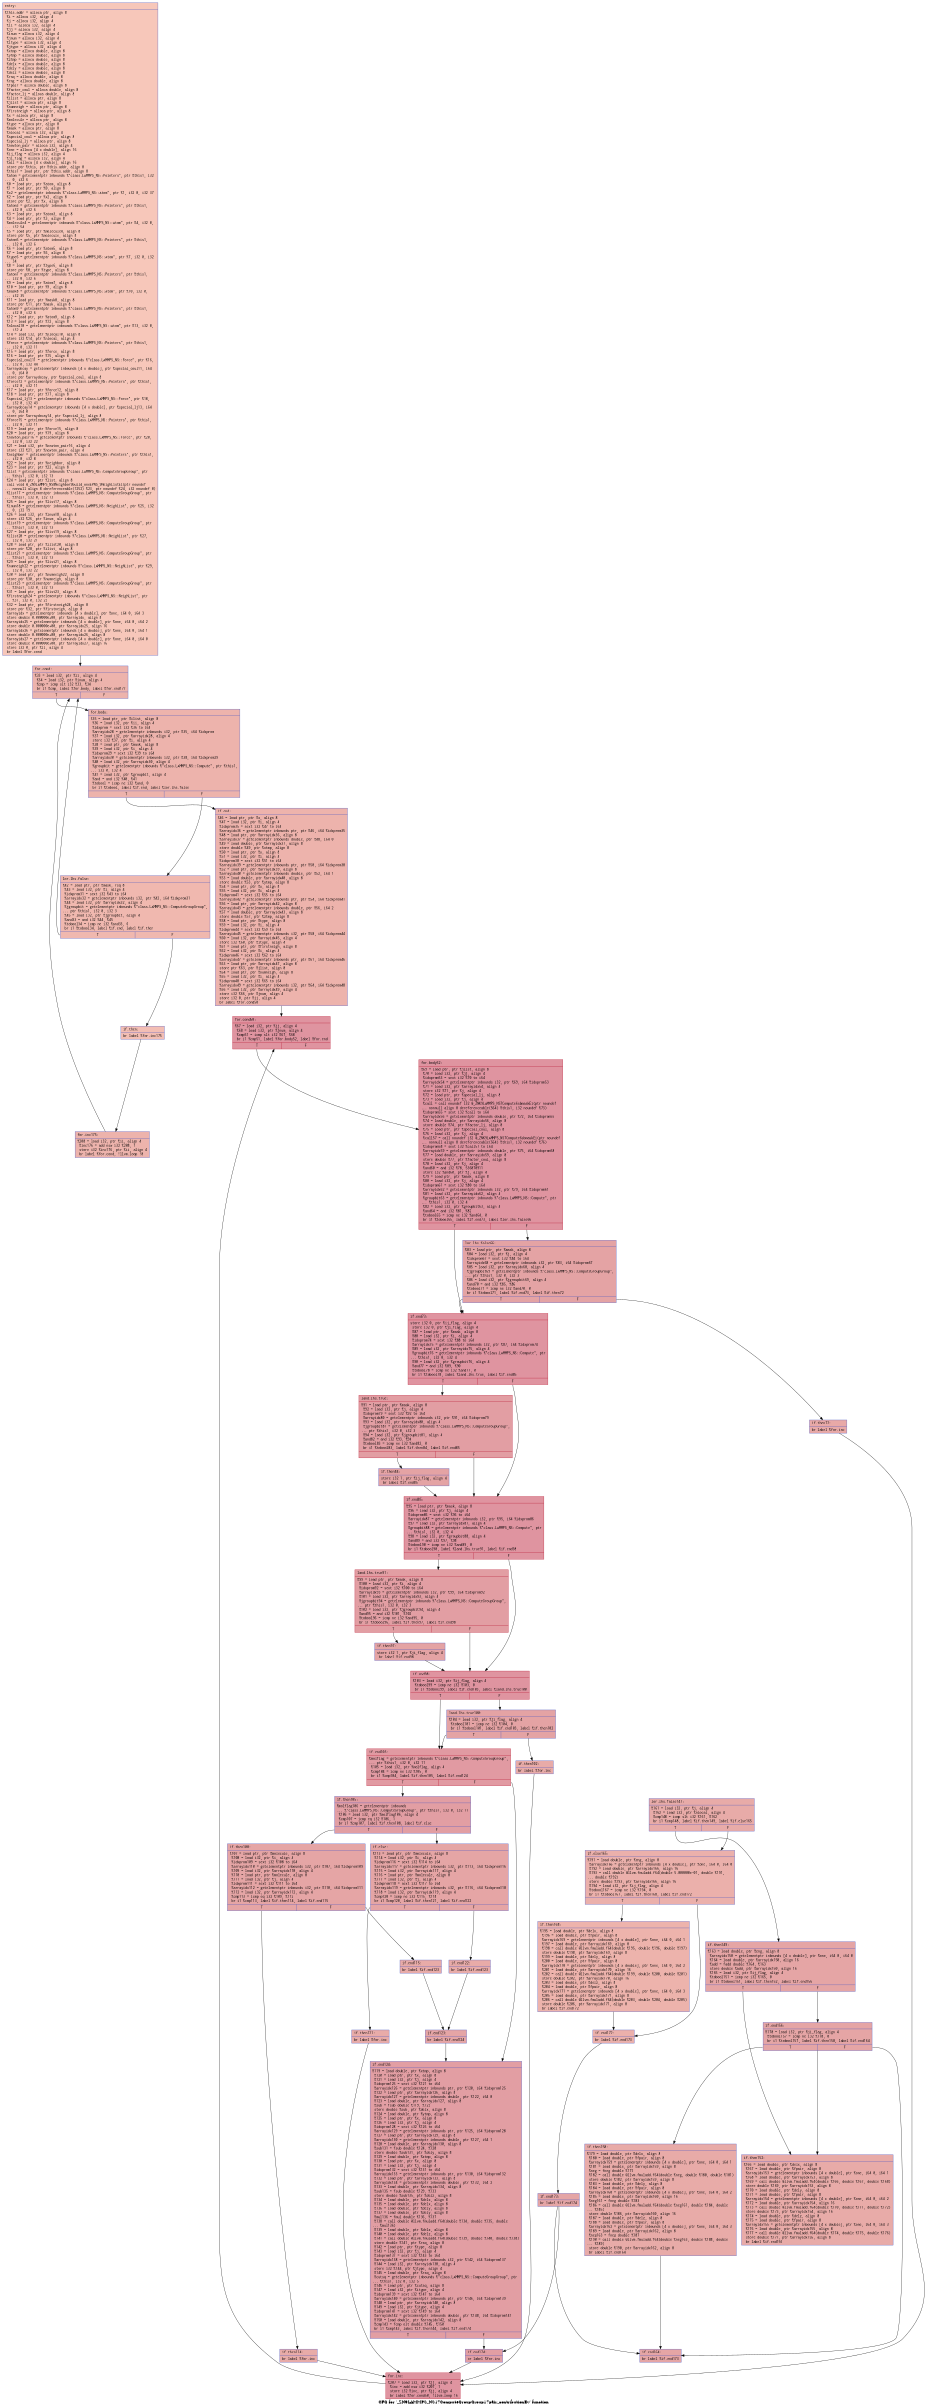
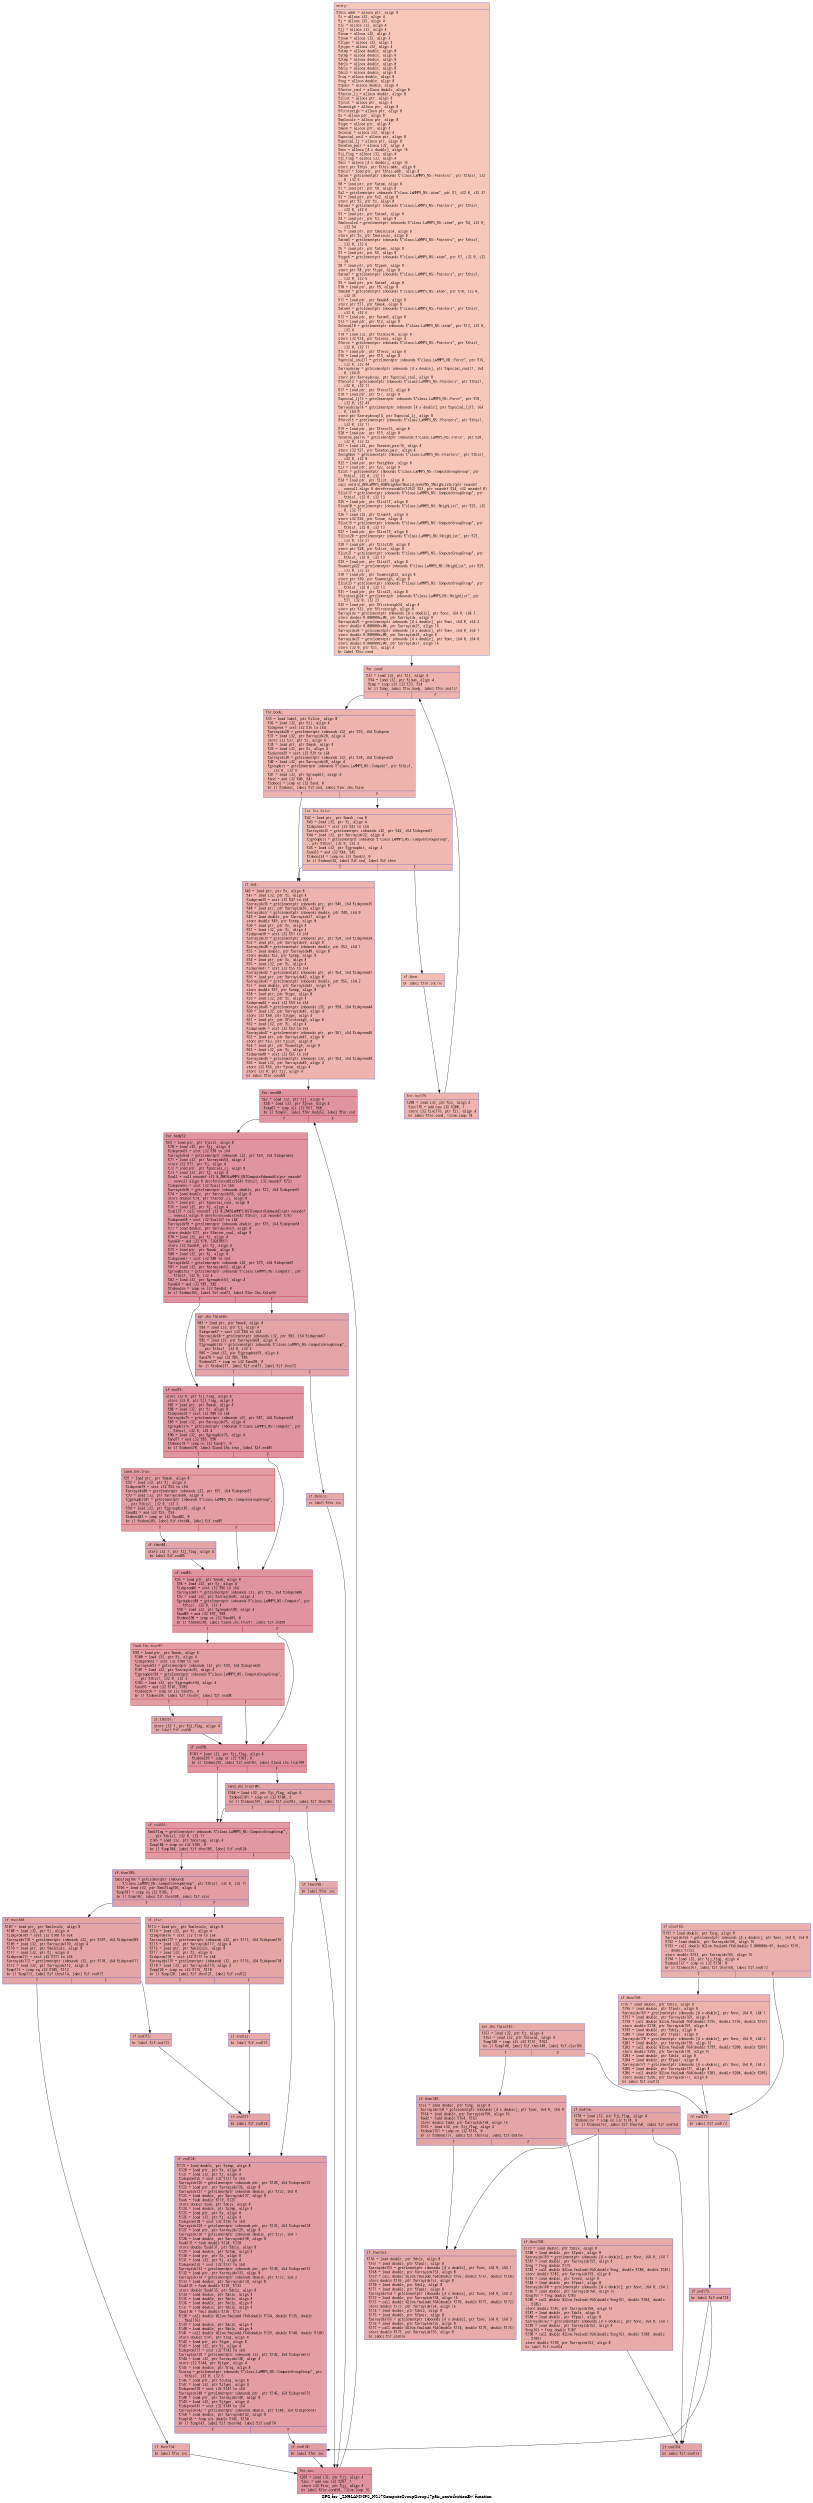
(124, 719) -> (302, 719)
(64, 818) -> (299, 872)
(726, 1841) -> (638, 2091)
(818, 2006) -> (578, 2189)
(370, 2037) -> none
(625, 2184) -> (561, 2278)
